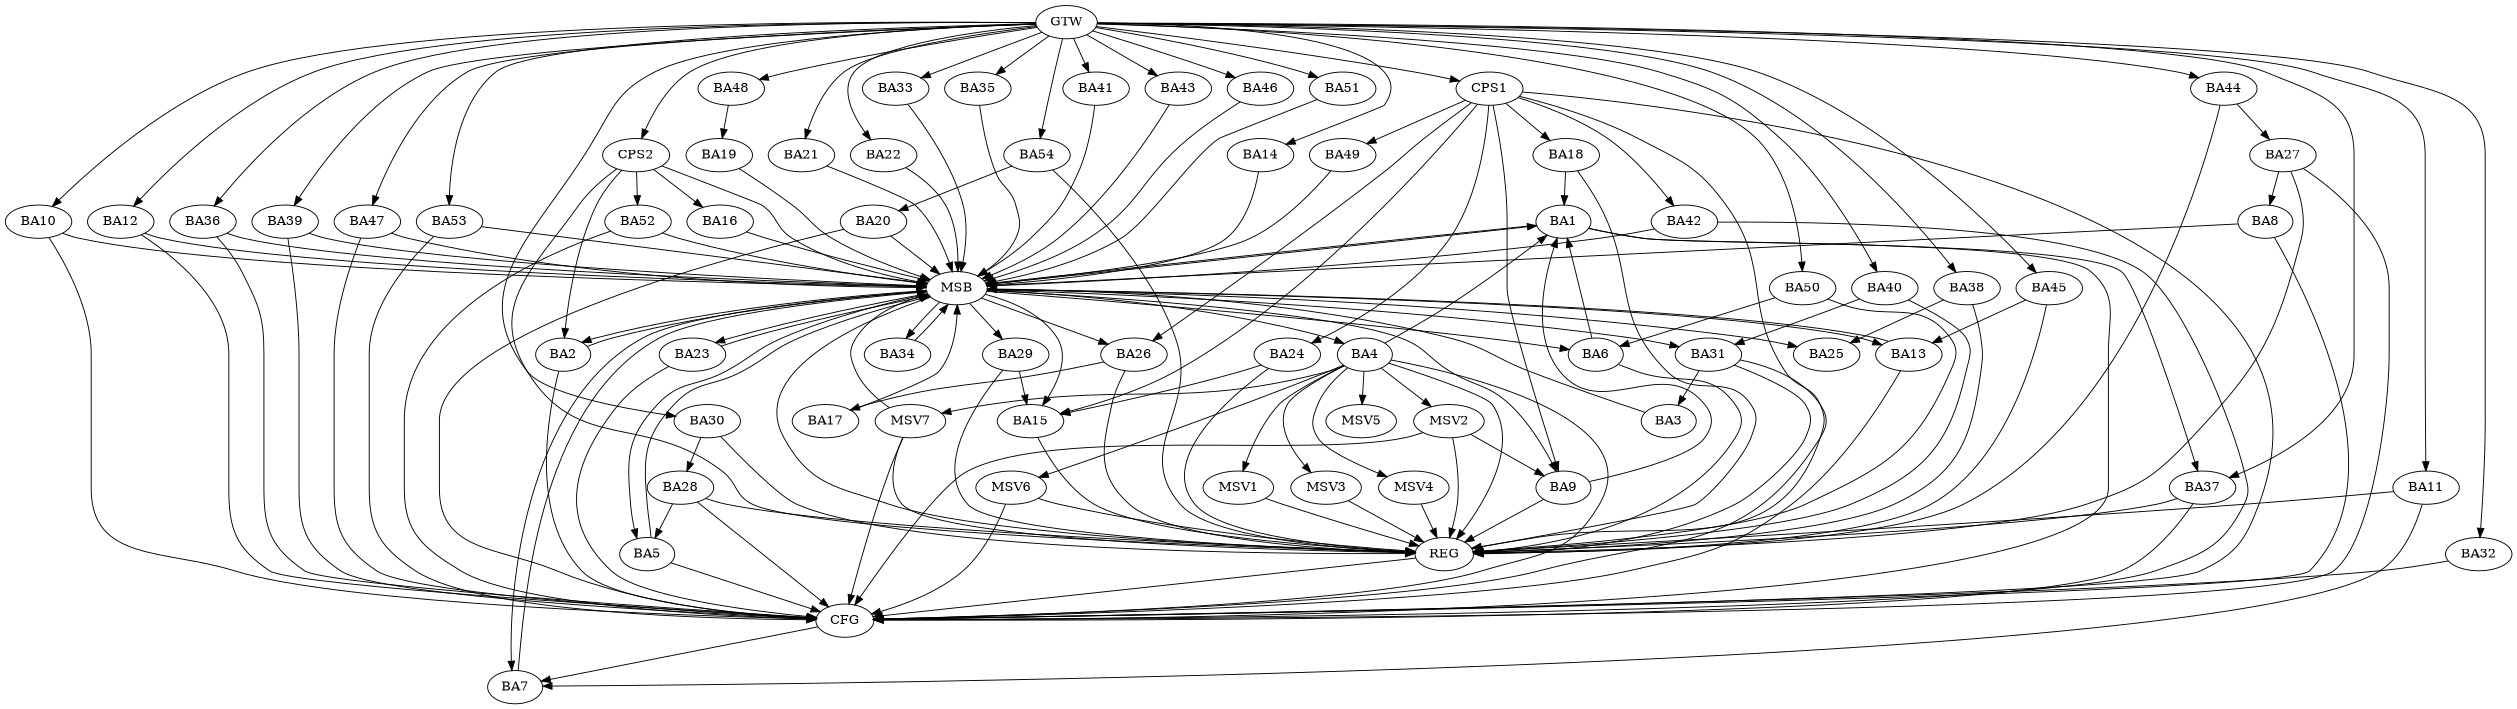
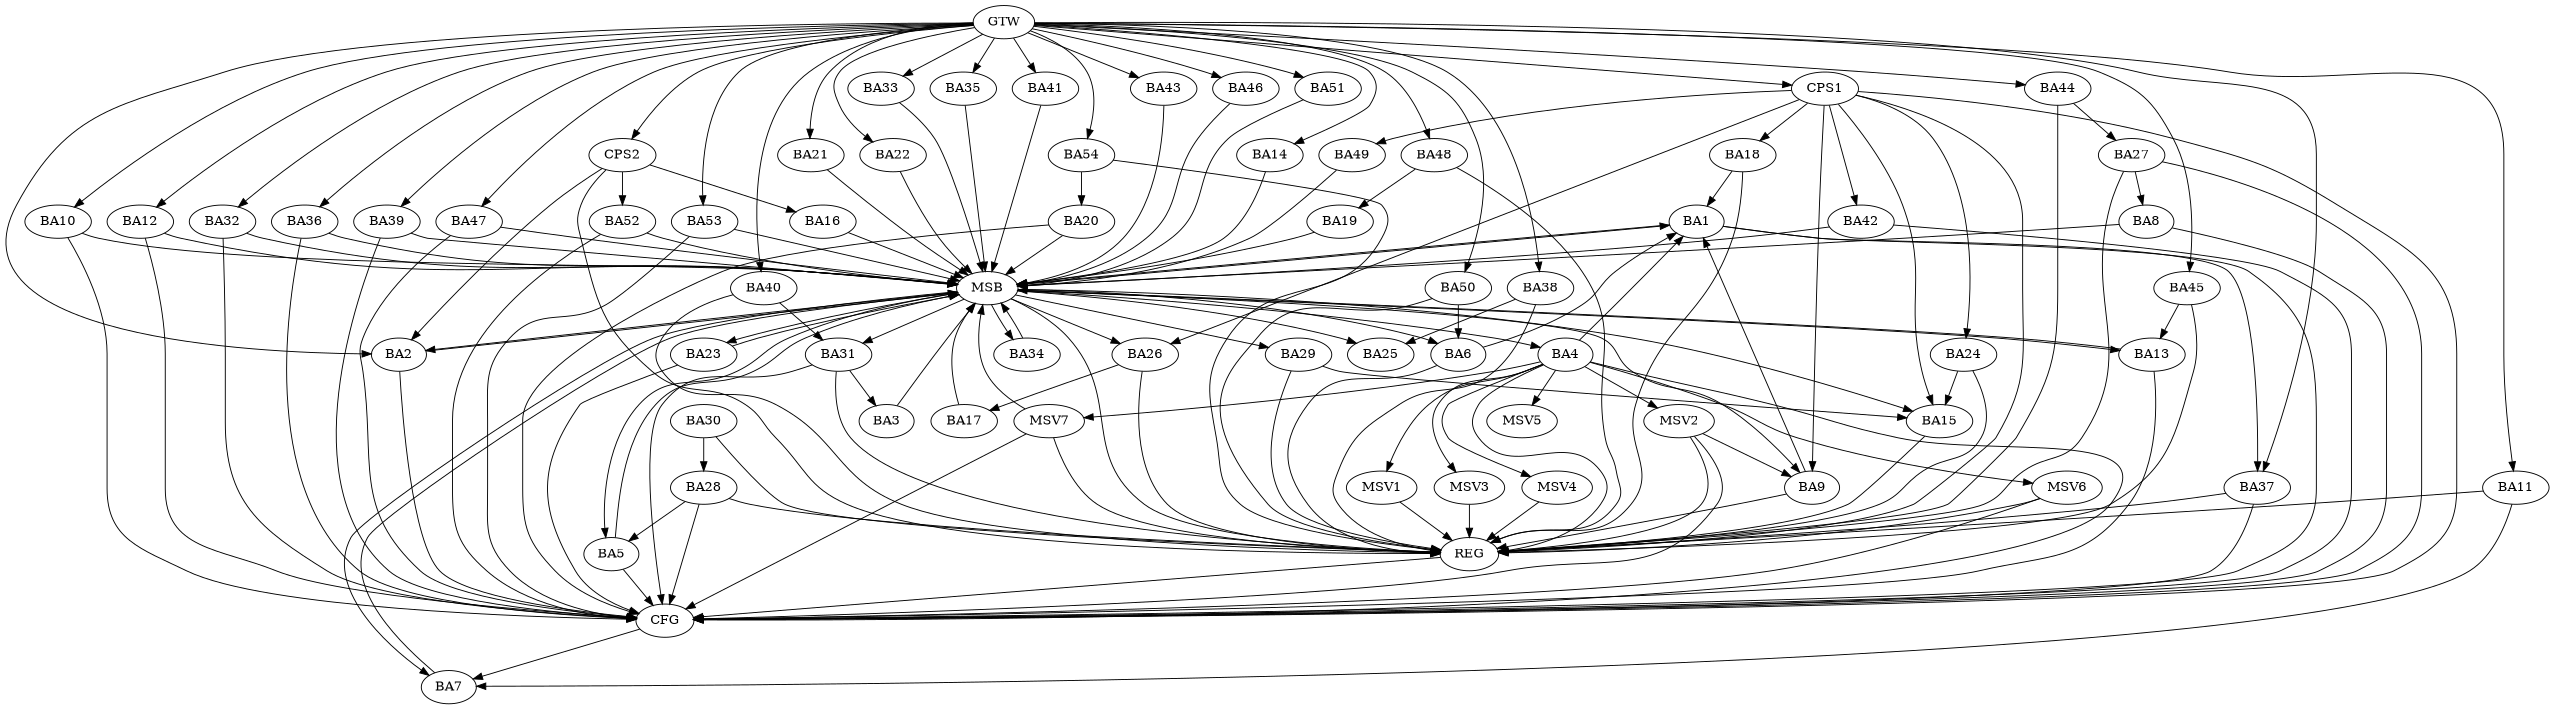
(611, 111) -> (254, 65)
(785, 232) -> (596, 267)
none -> (1604, 355)
